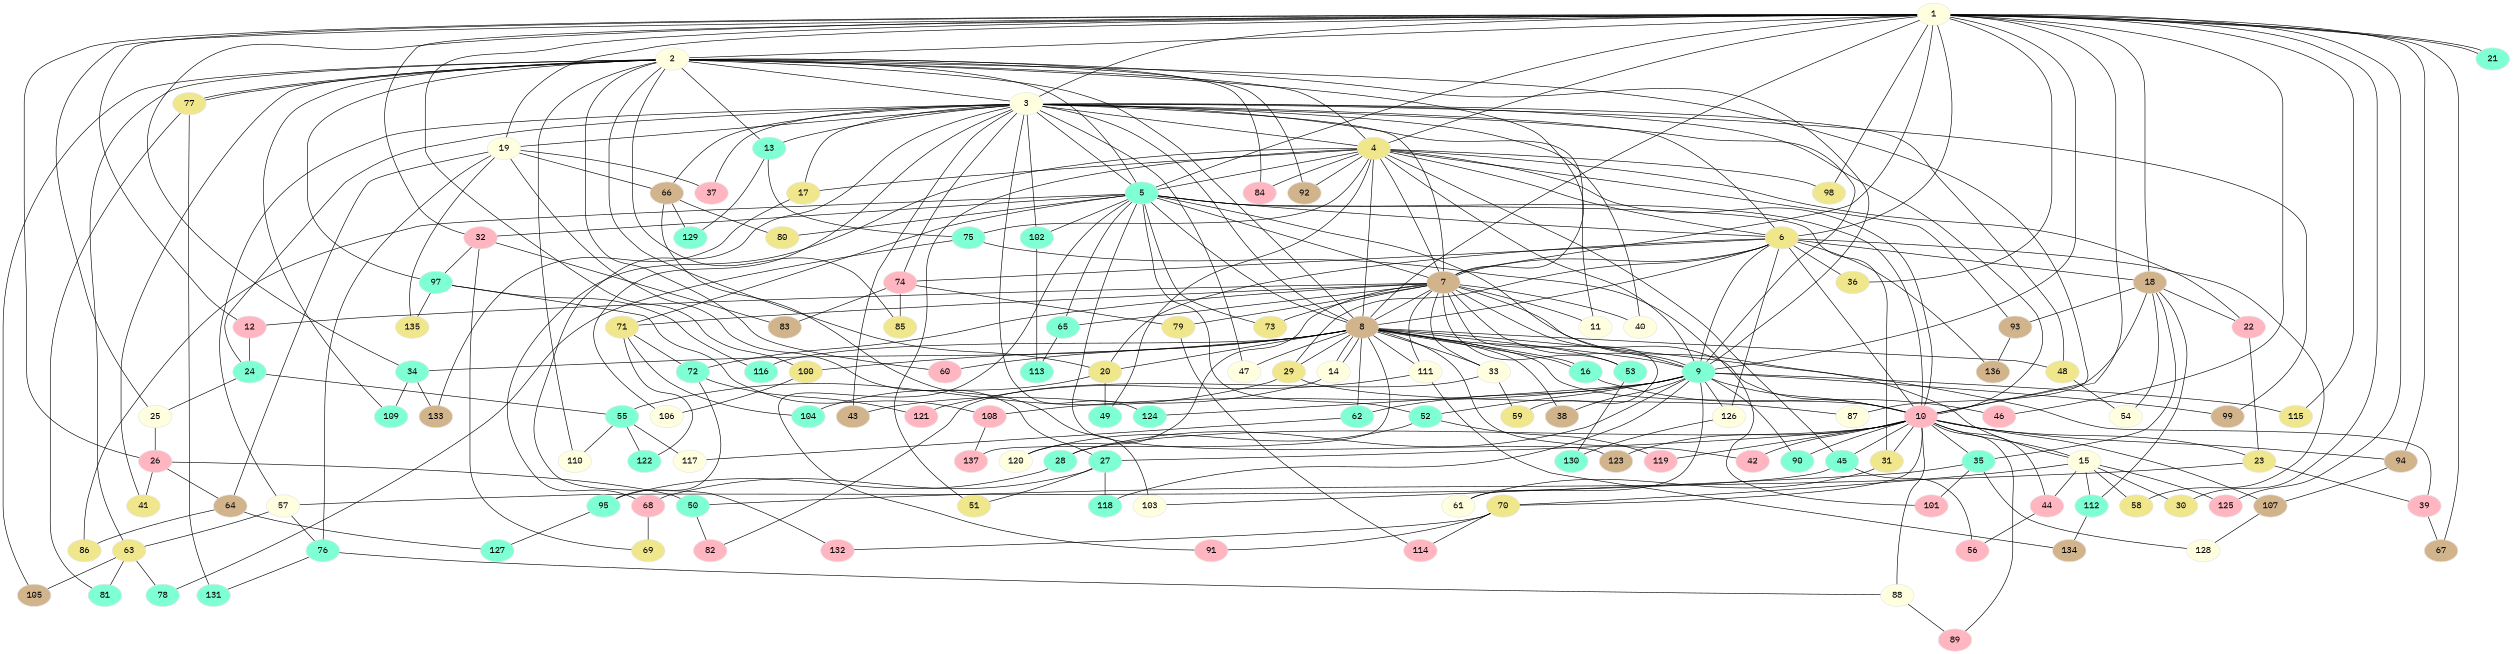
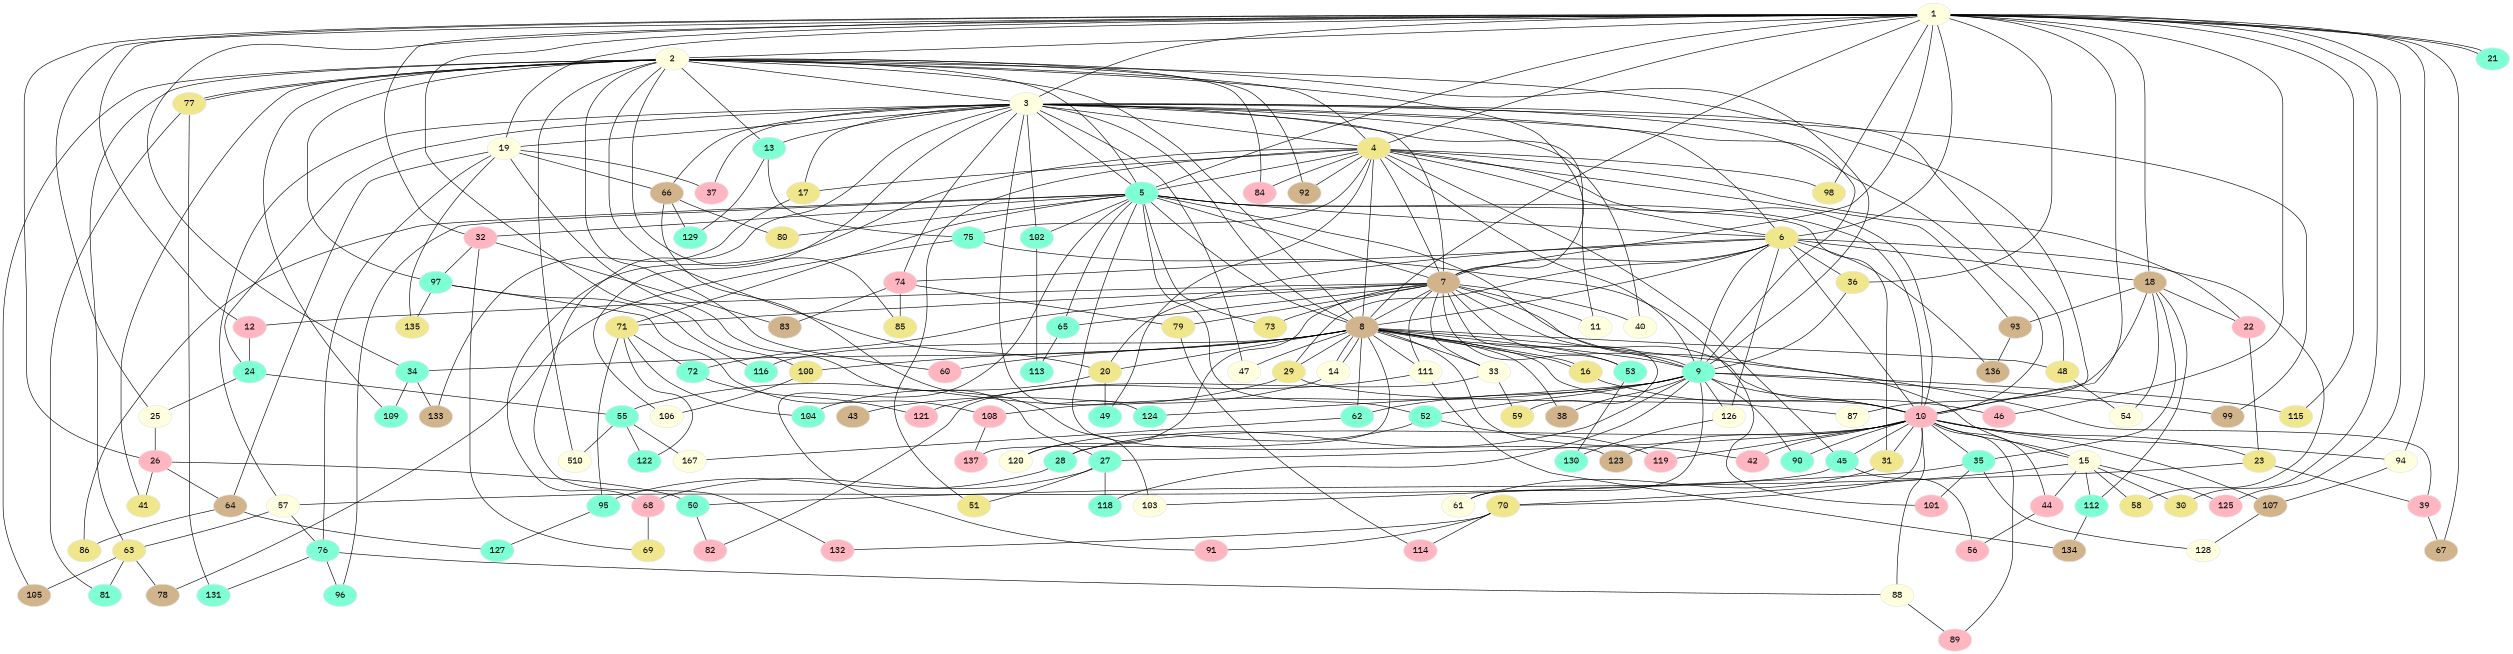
(889, 254) -> none
(2048, 277) -> (1789, 345)
(1586, 372) -> (1586, 372)
(575, 461) -> (575, 461)
(690, 461) -> (690, 461)
(2401, 461) -> (2401, 461)
(710, 475) -> (598, 419)
(163, 595) -> (163, 595)
none -> (340, 595)
